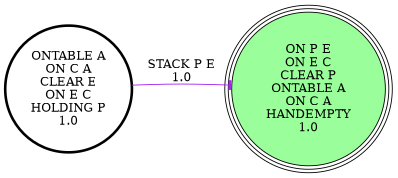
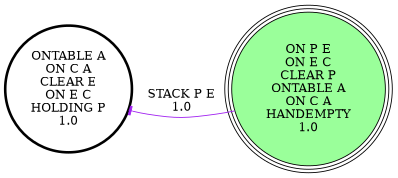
(180, 84) -> (184, 117)
